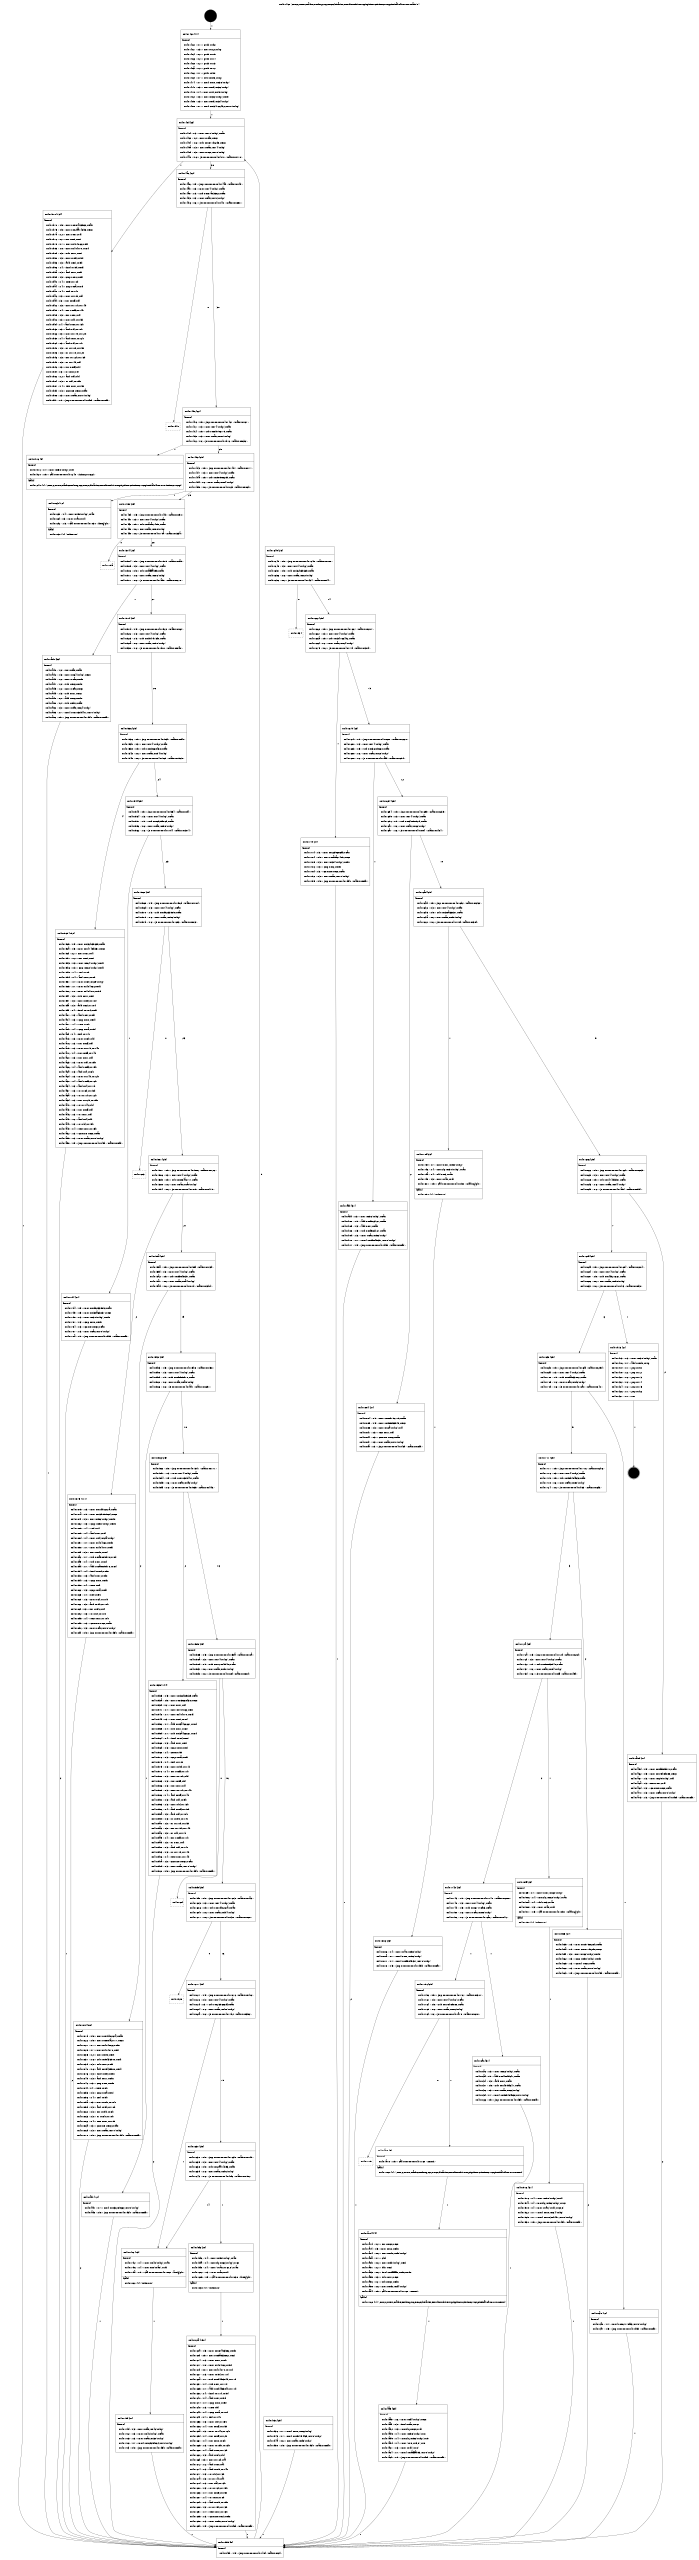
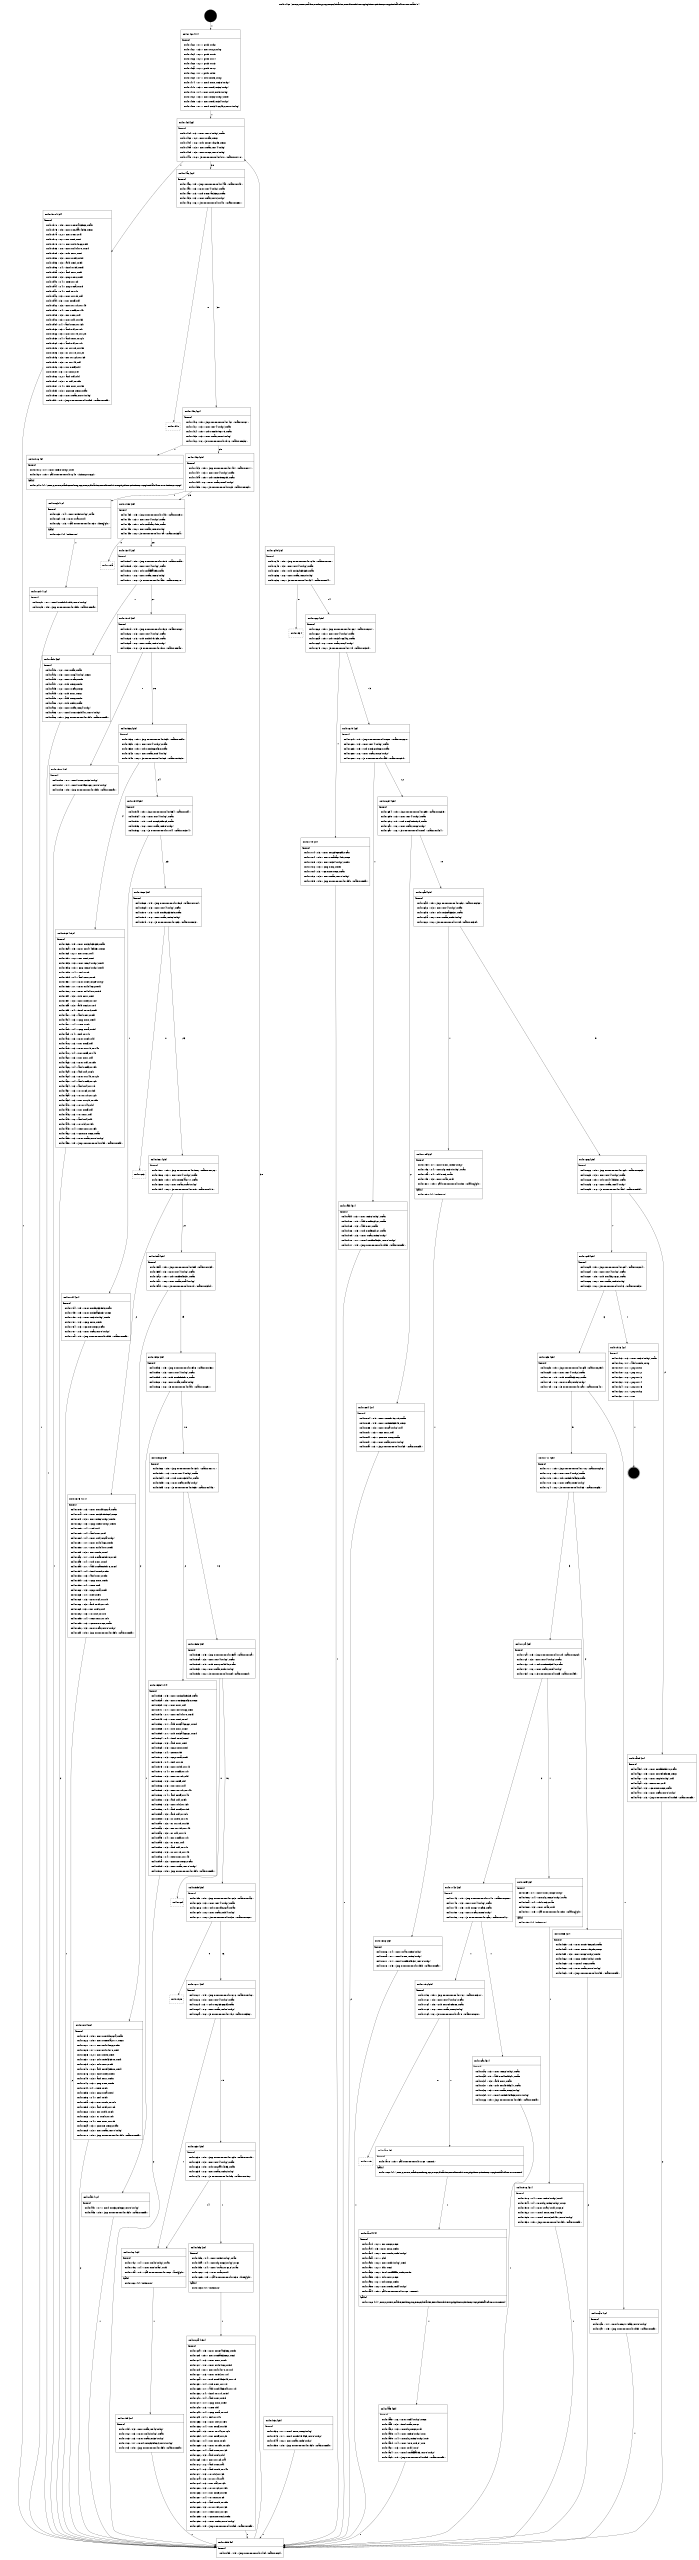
none -> (64, 600)
none -> (84, 780)
(261, 1175) -> (261, 1175)
